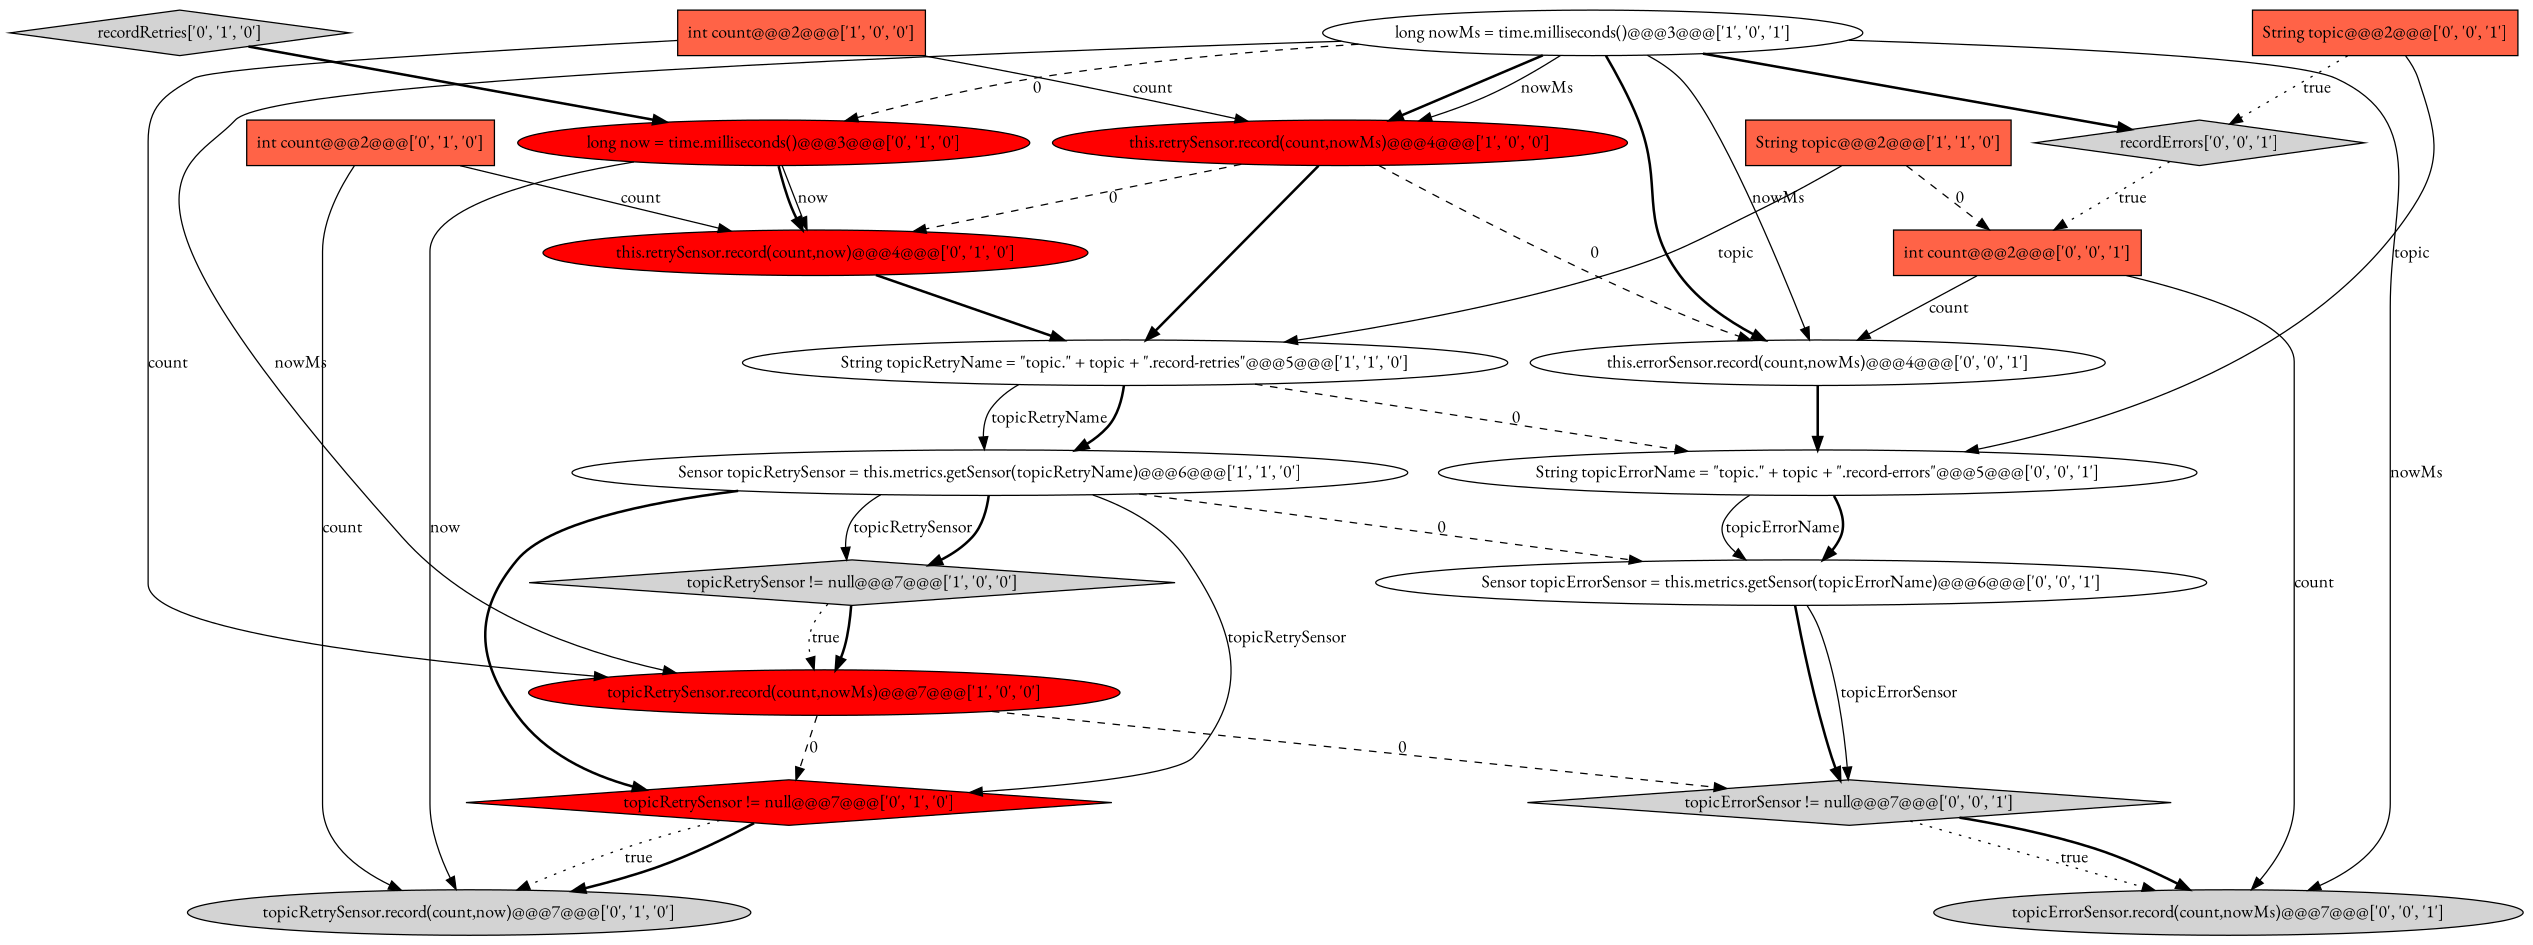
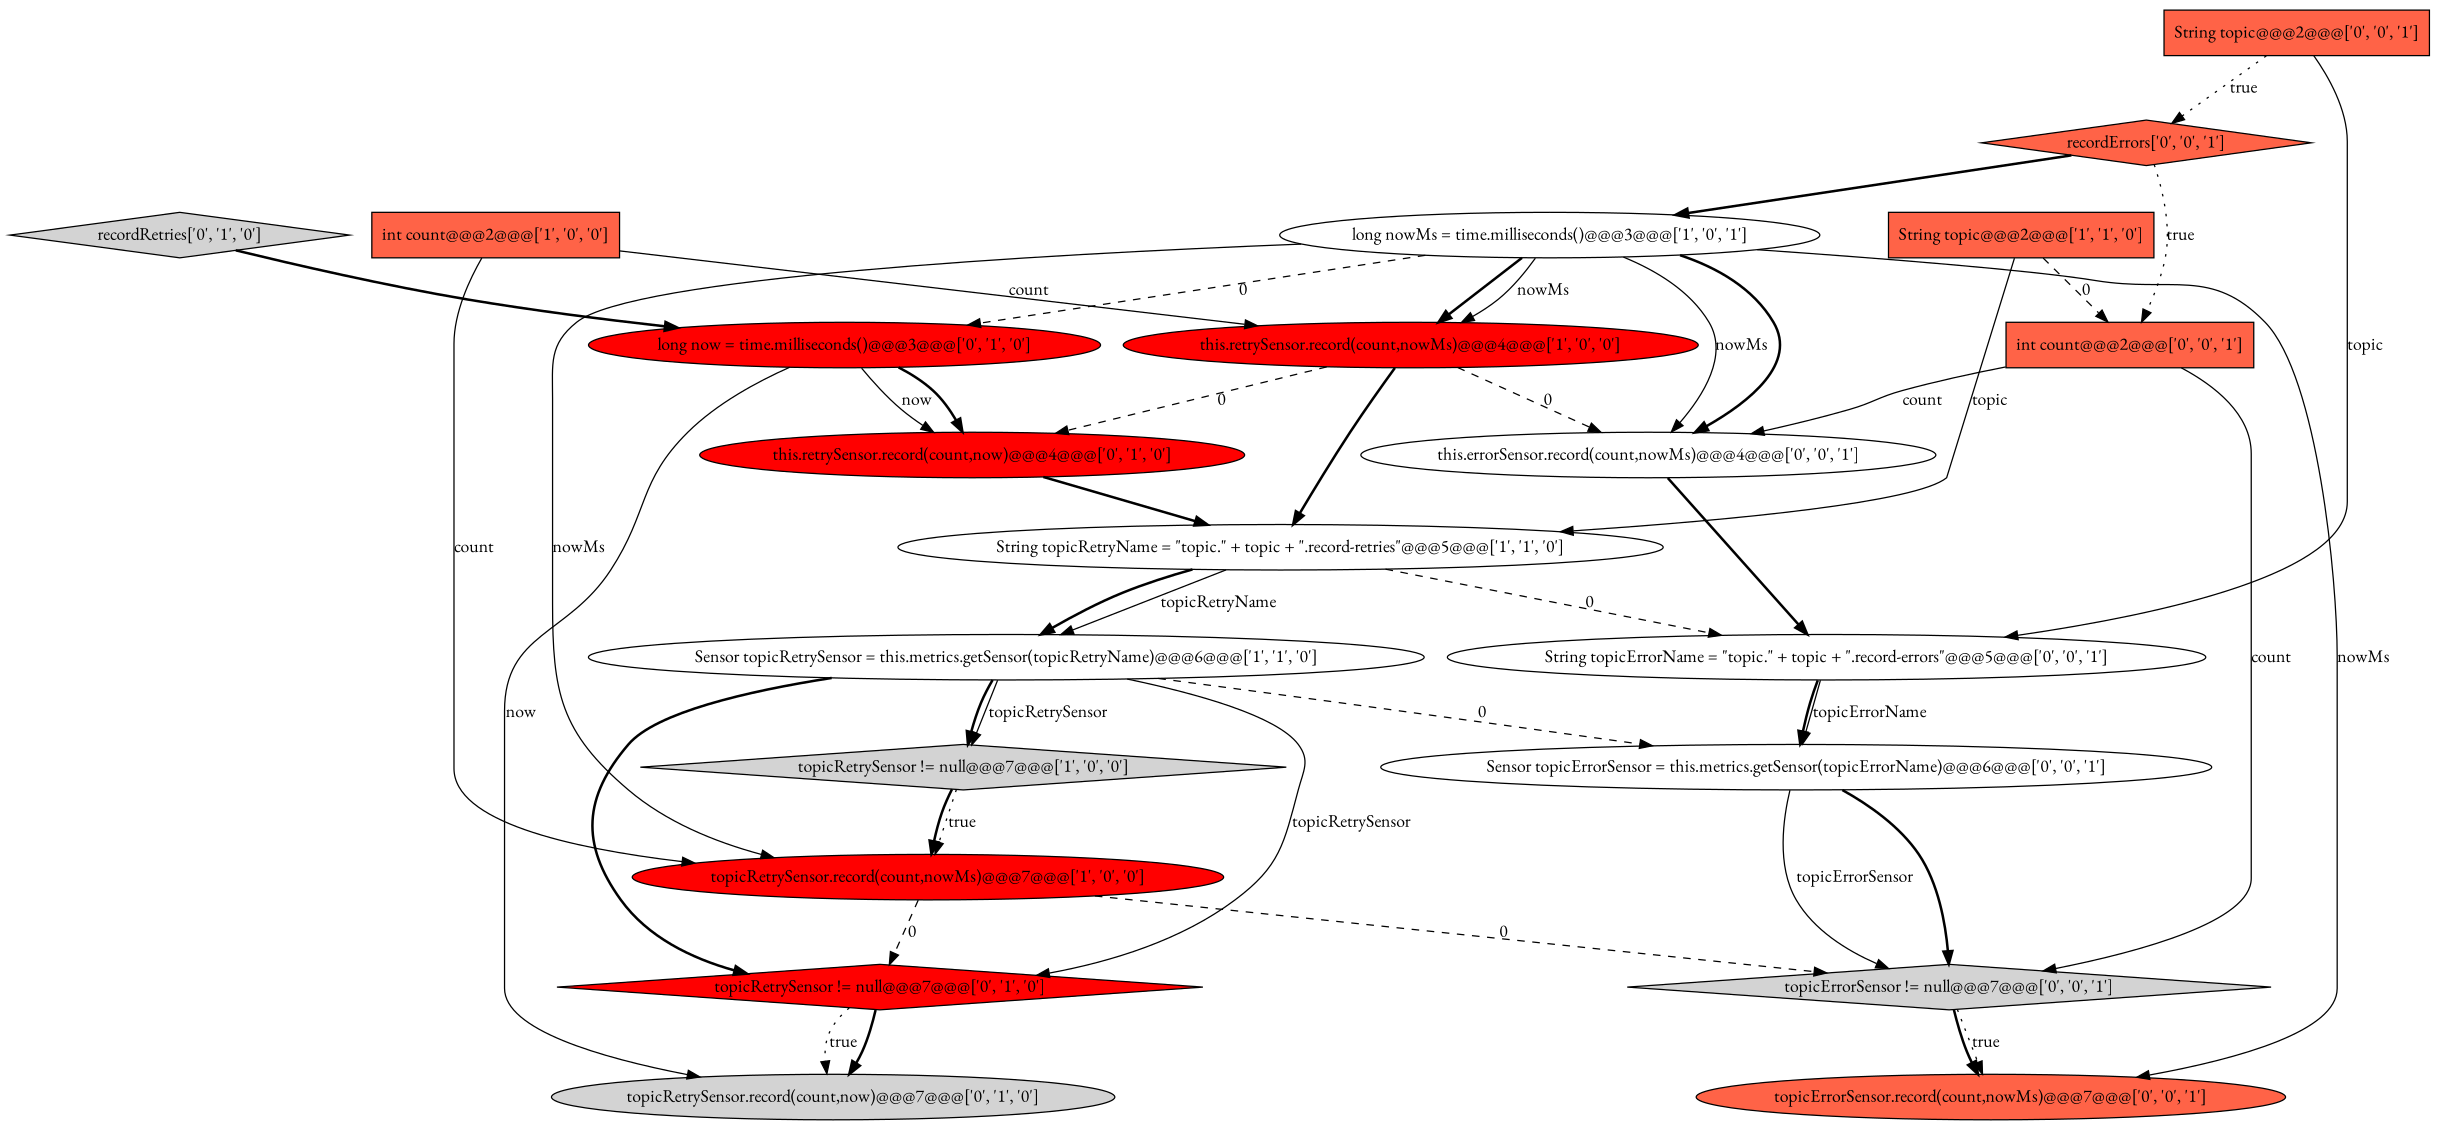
(1911, 90) -> (1880, 184)
(371, 143) -> none
(2199, 143) -> (2146, 143)
(2294, 527) -> (2251, 720)
(2228, 913) -> (1991, 1097)
